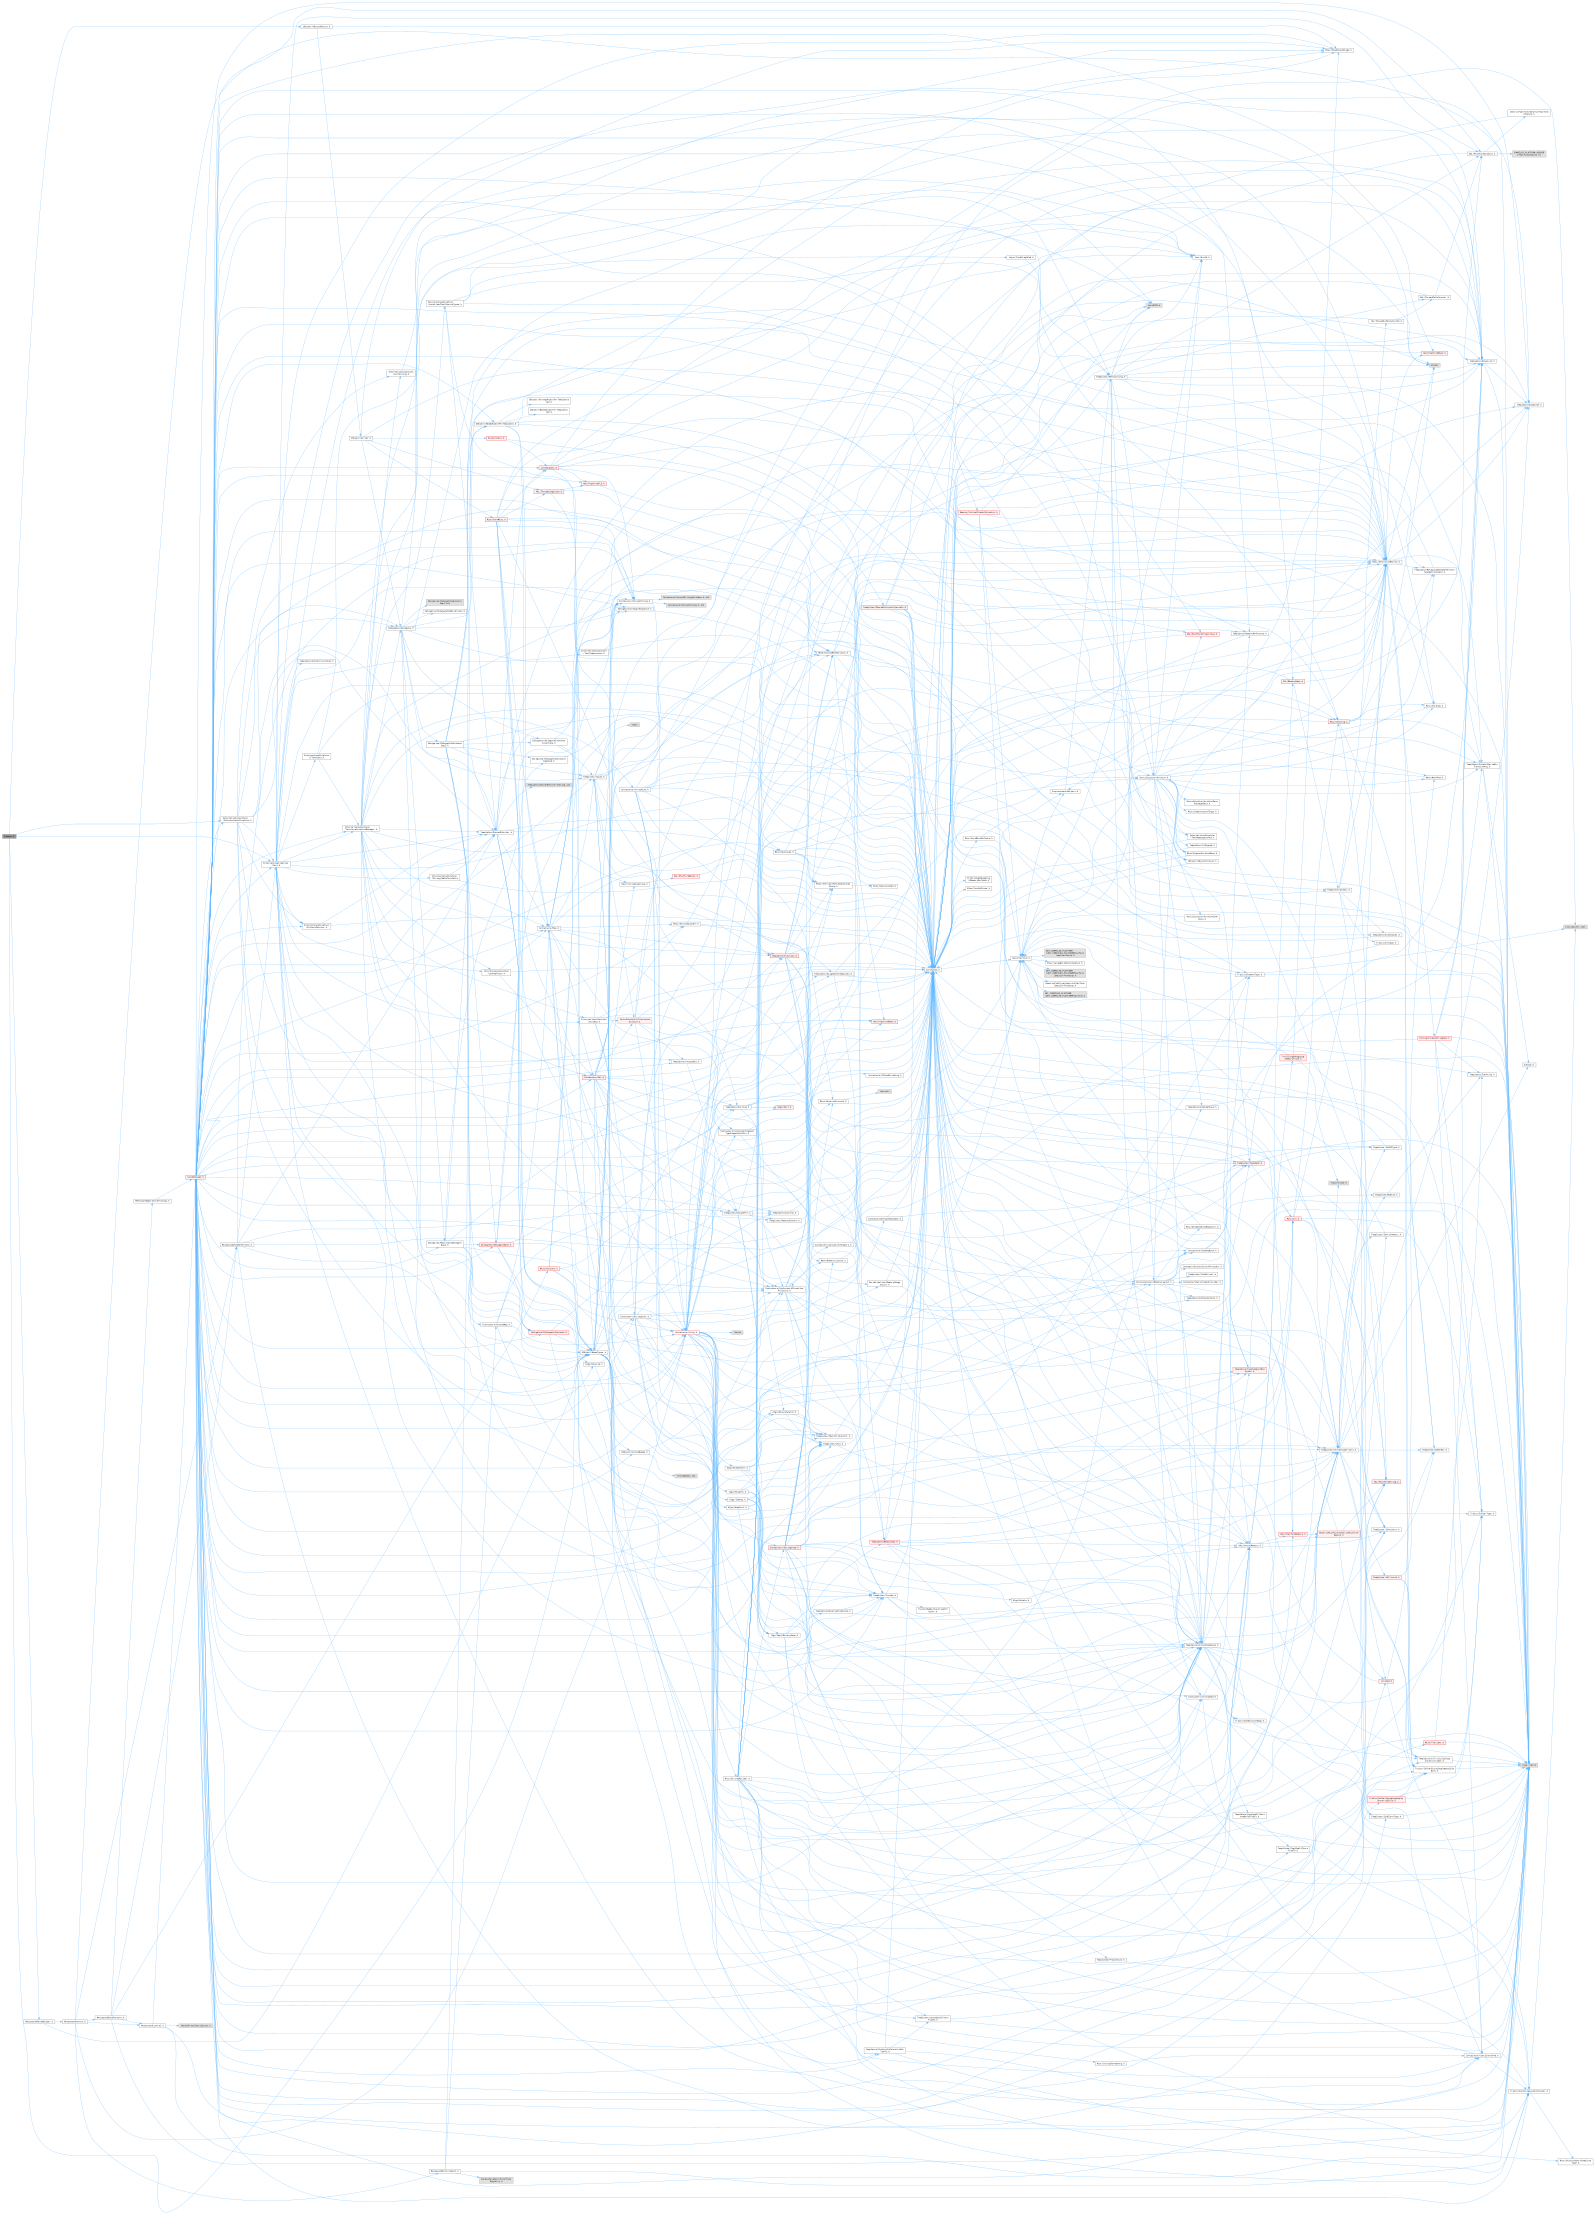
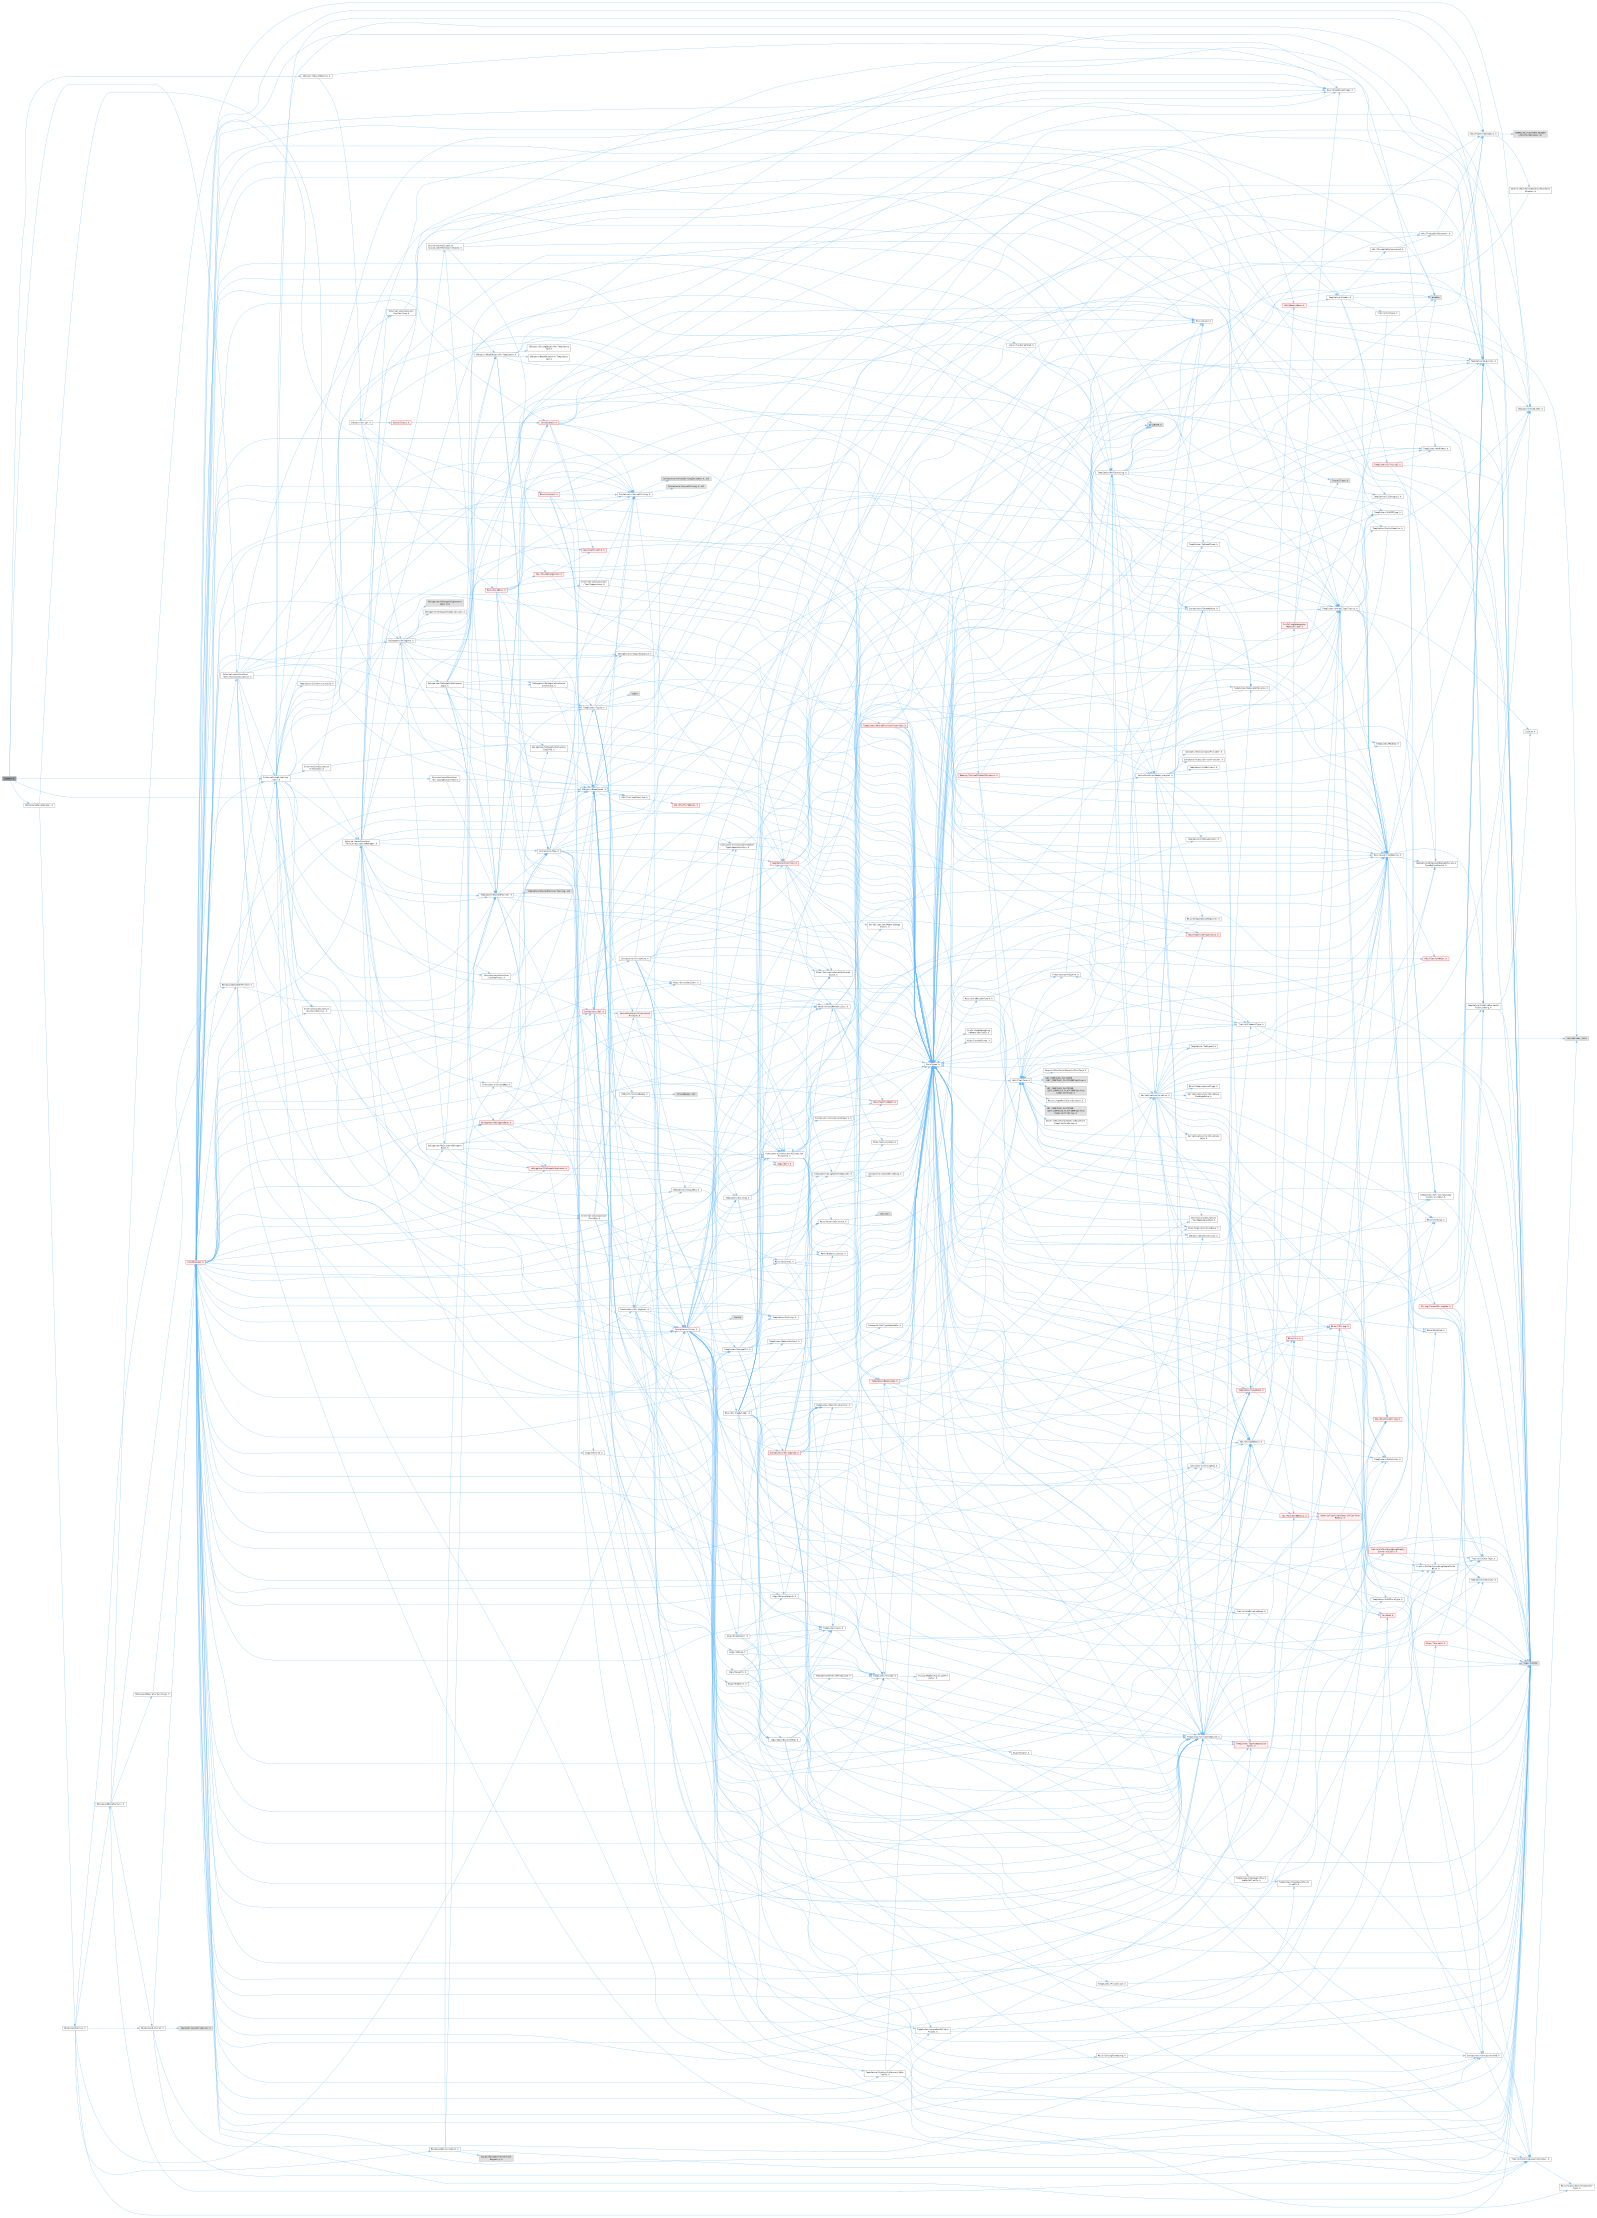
(855, 568) -> none
none -> (1066, 1070)
